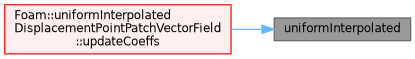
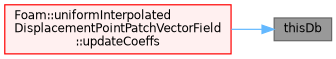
(342, 29) -> (303, 29)
